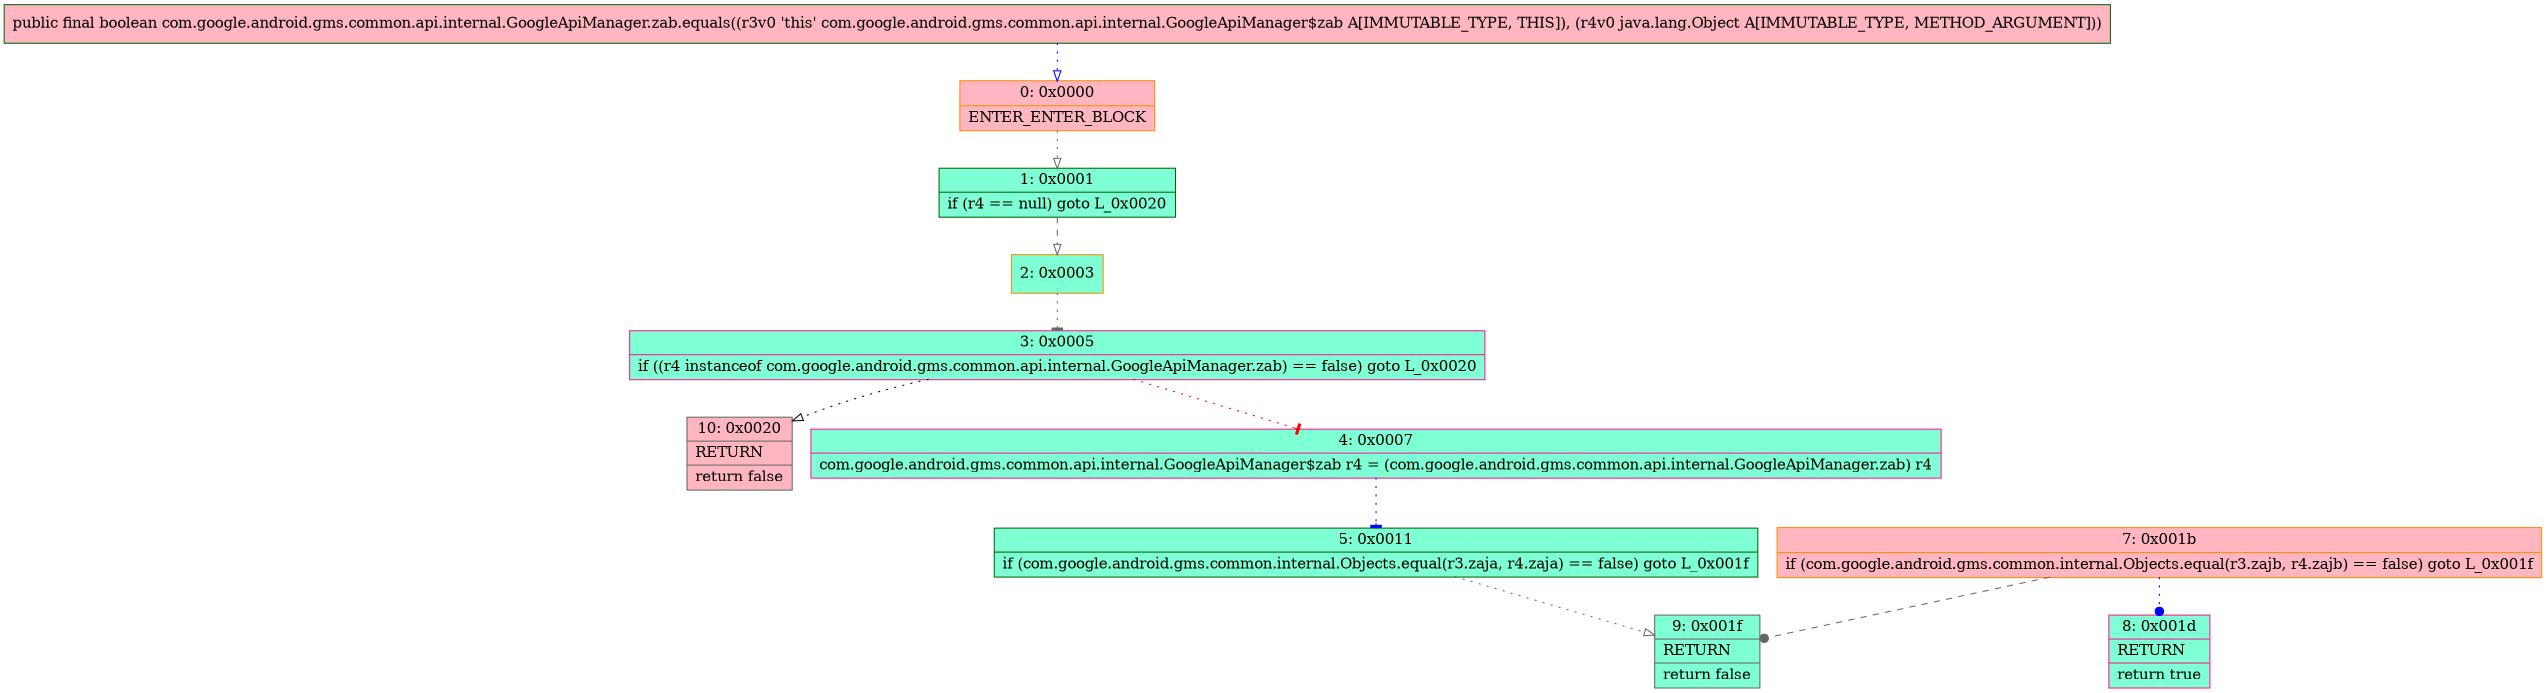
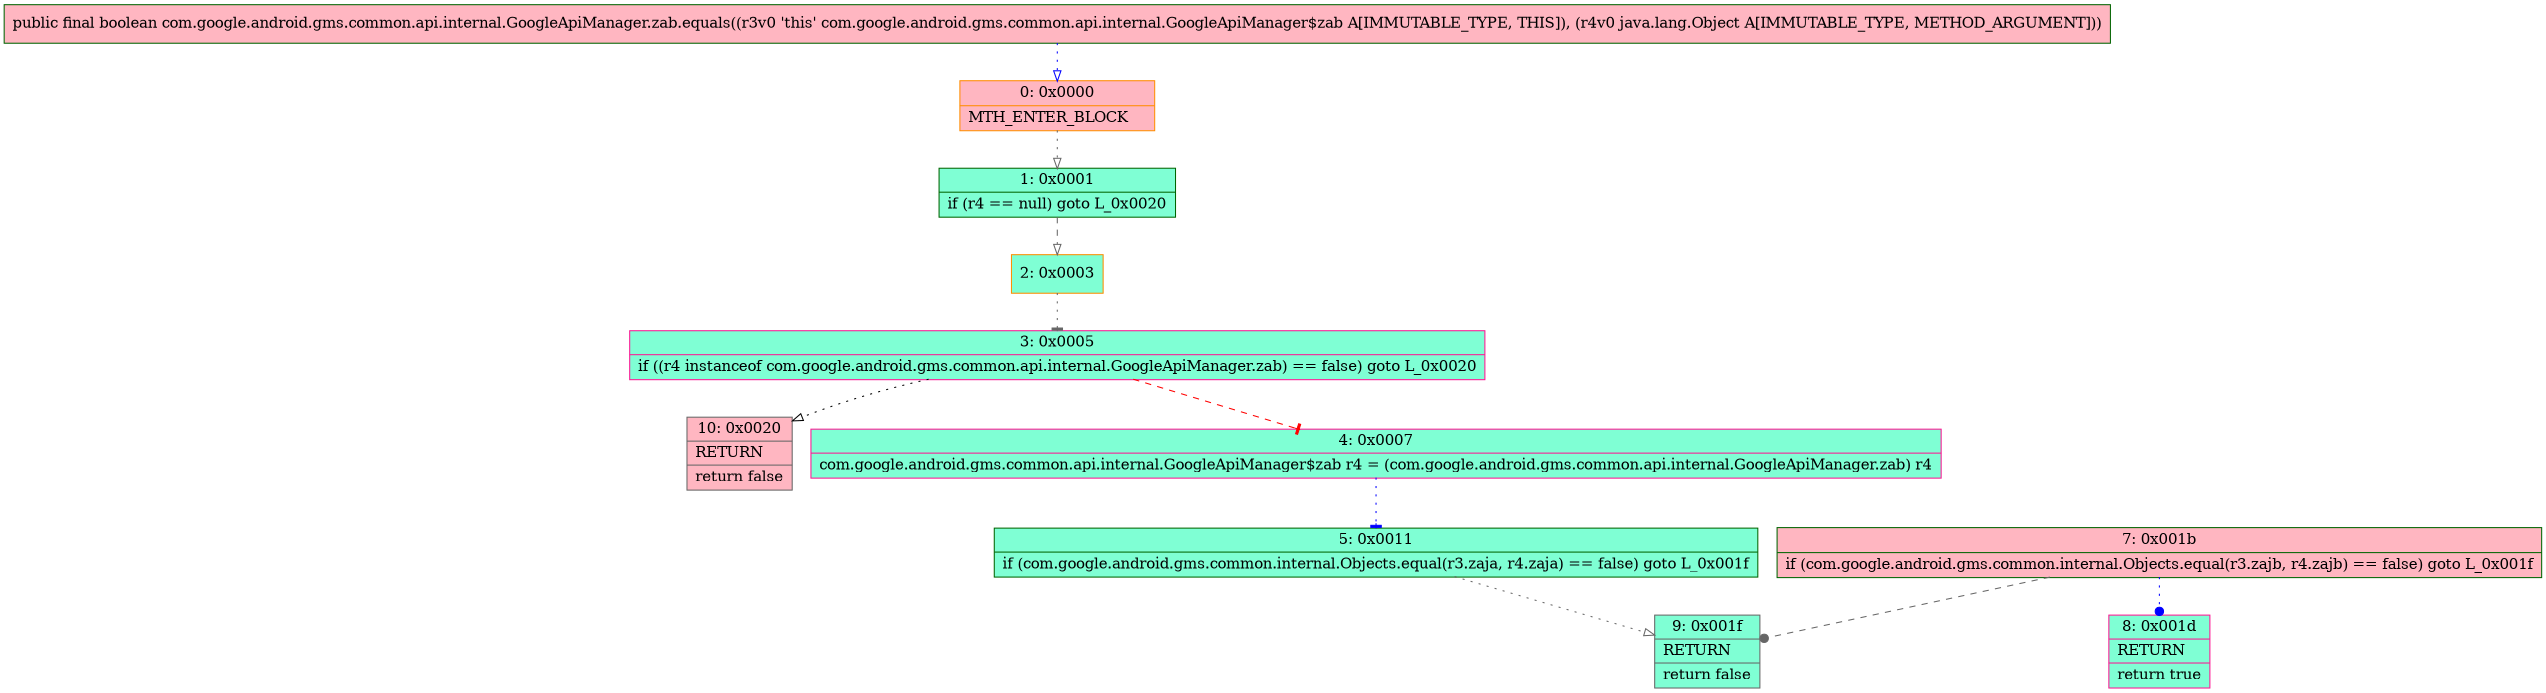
(1057, 118) -> (1048, 118)
(1214, 404) -> (1214, 404)
(2159, 553) -> (2159, 553)
